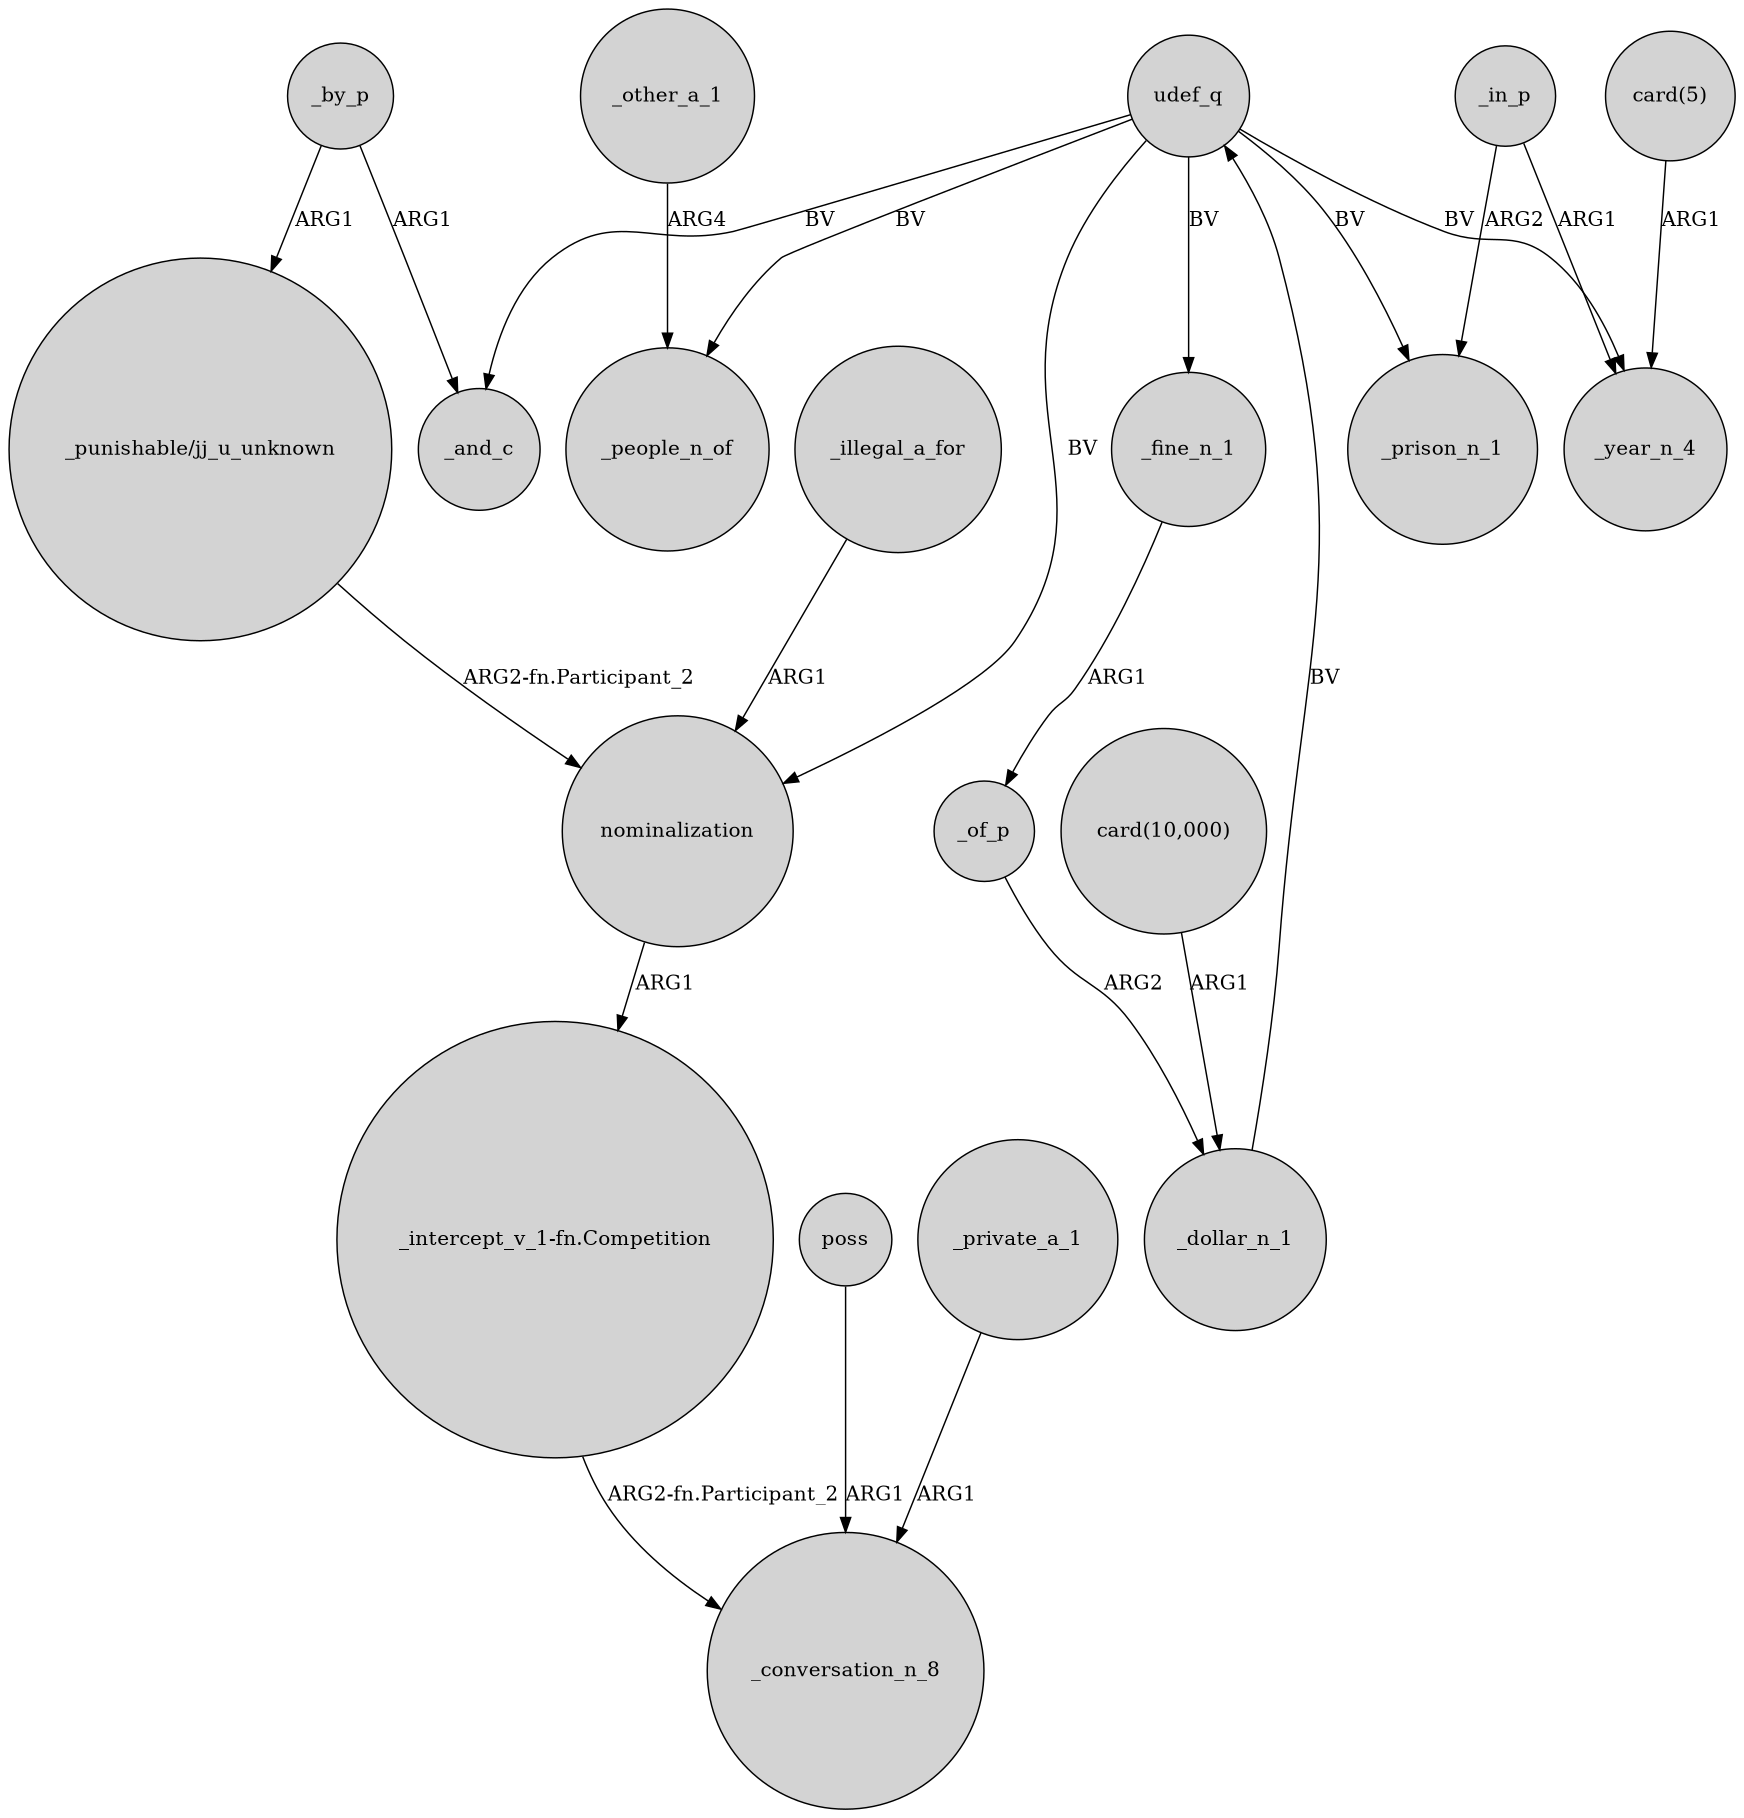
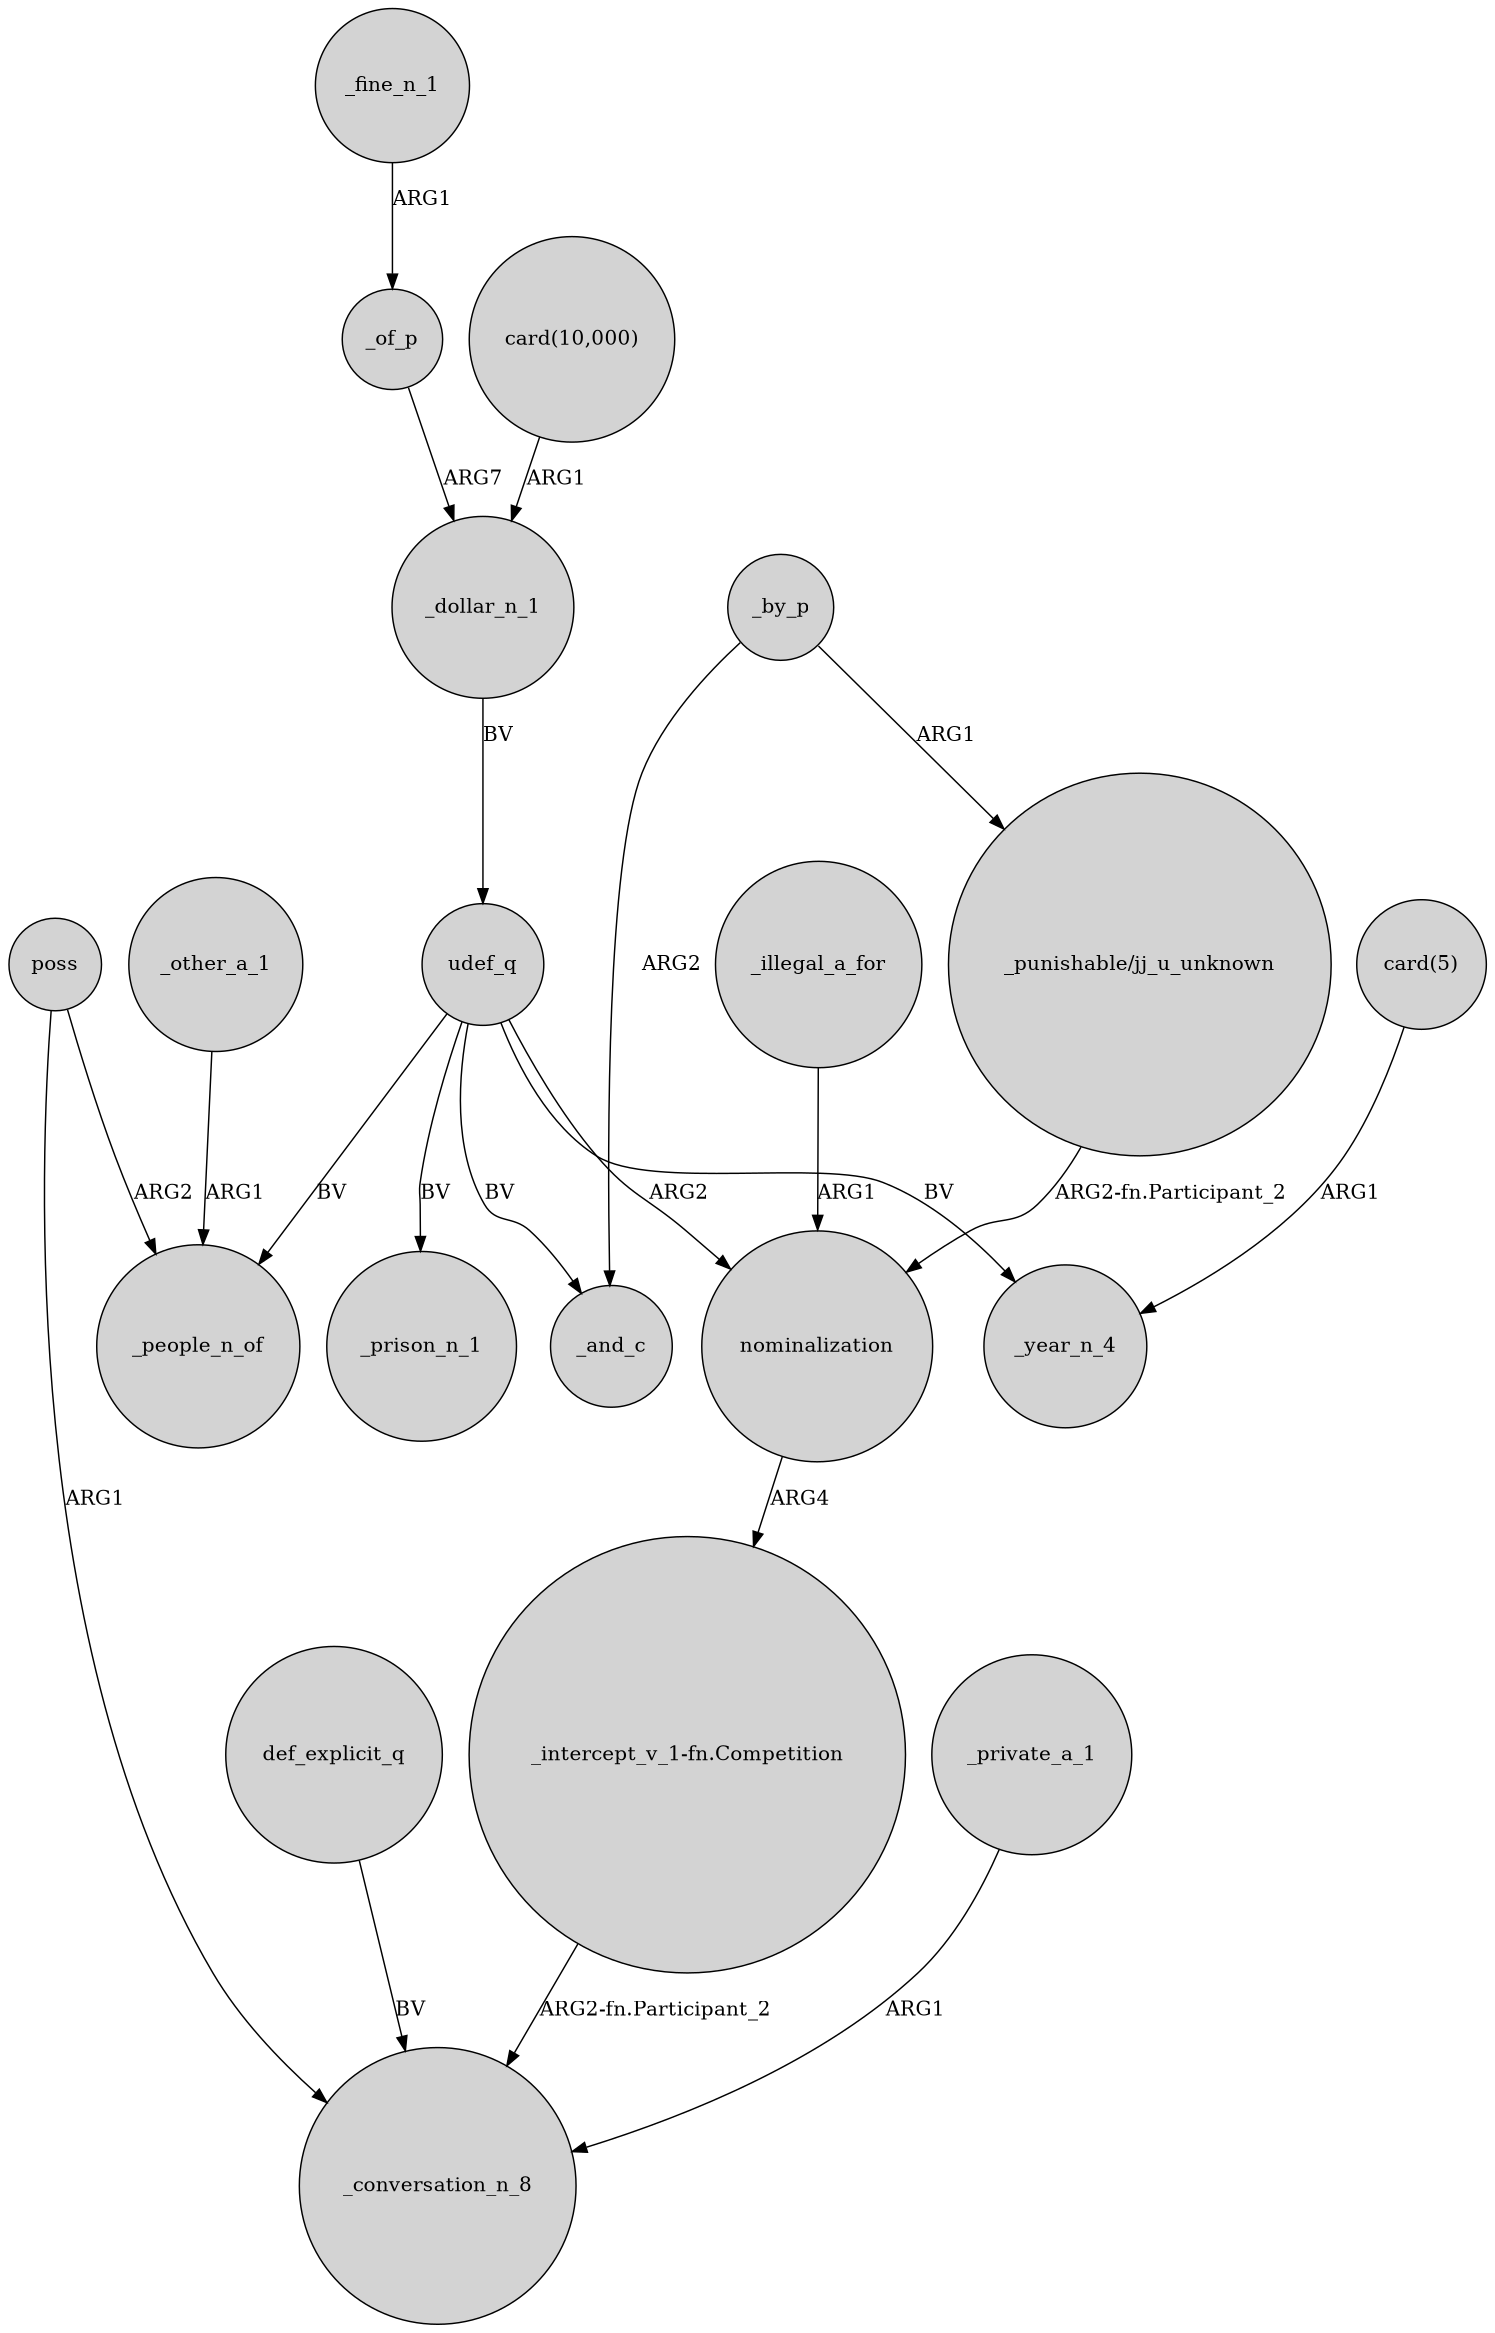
(1505, 96) -> none
(423, 221) -> (672, 965)
(697, 221) -> (236, 1193)
(1189, 257) -> none
(1083, 449) -> (679, 1193)
(665, 984) -> (800, 1499)
(1134, 984) -> (473, 479)
none -> (104, 1127)
none -> (334, 1755)
